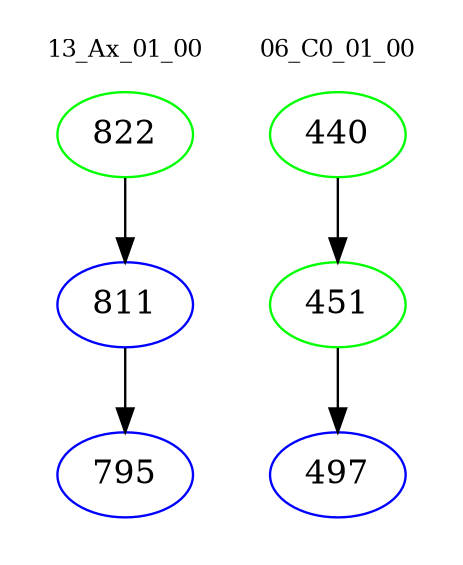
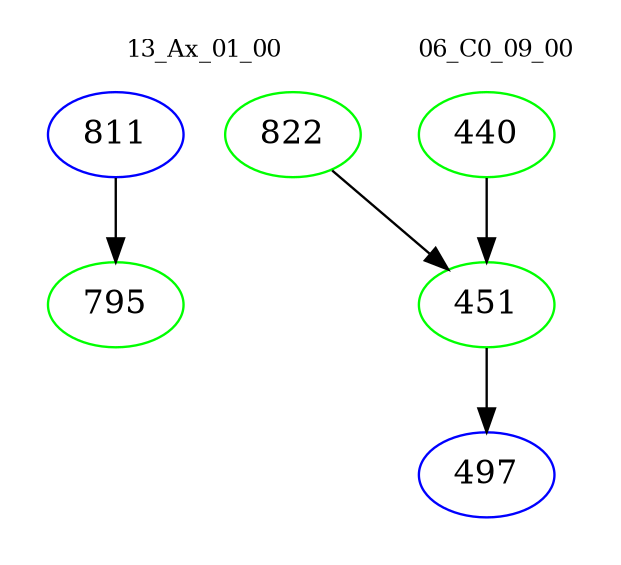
(338, 51) -> (496, 51)
(125, 208) -> (364, 198)
(125, 475) -> (116, 305)
